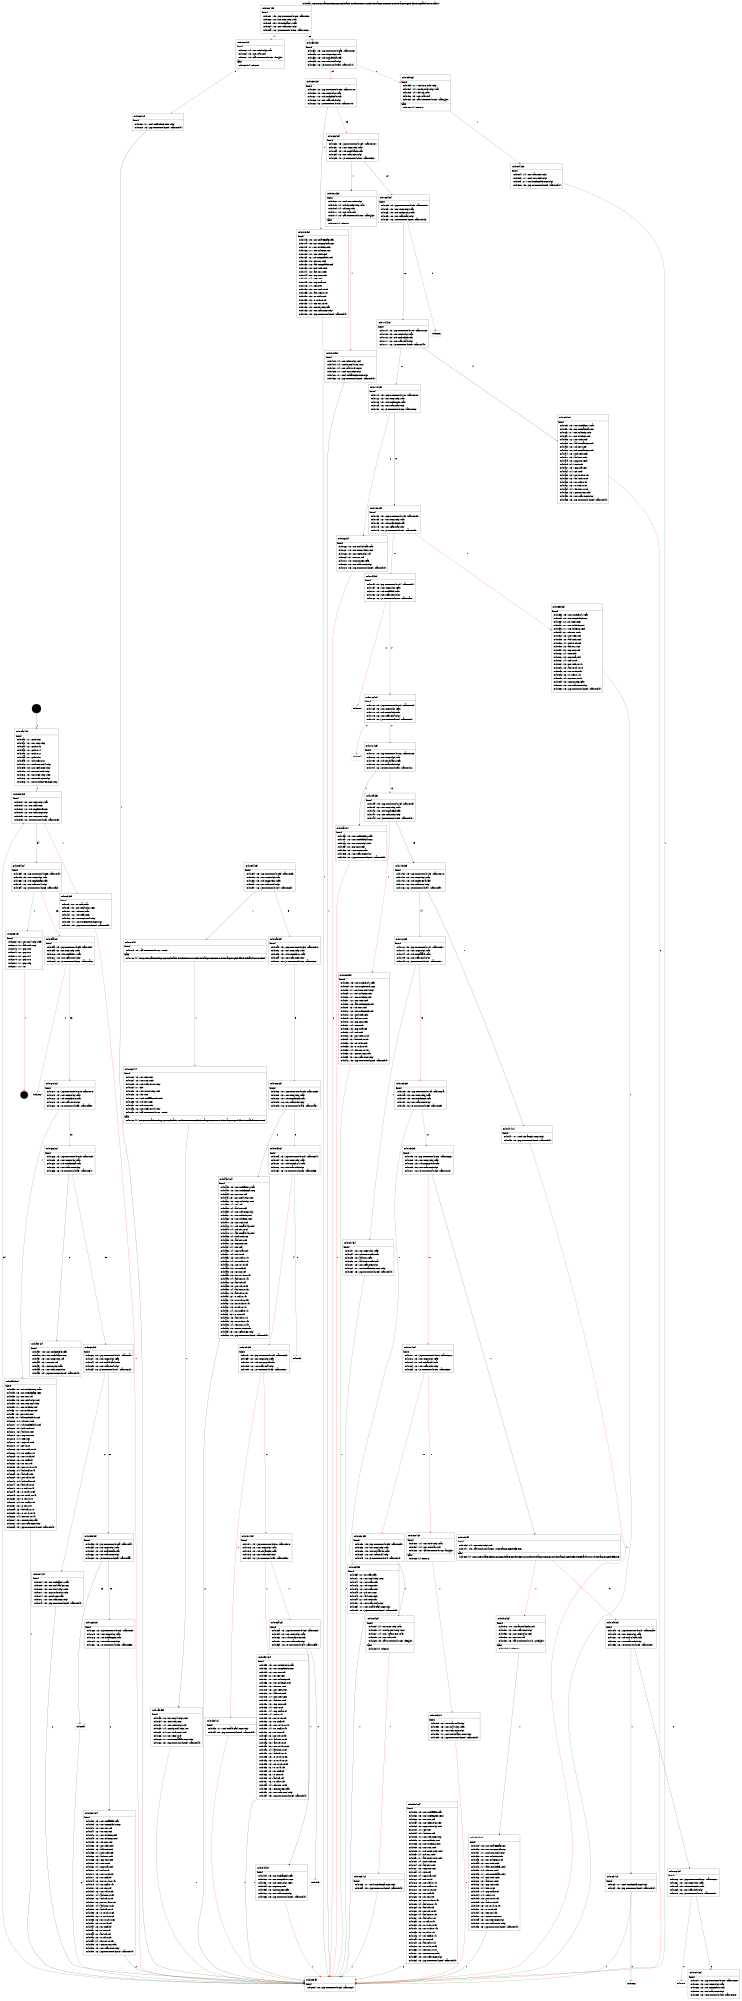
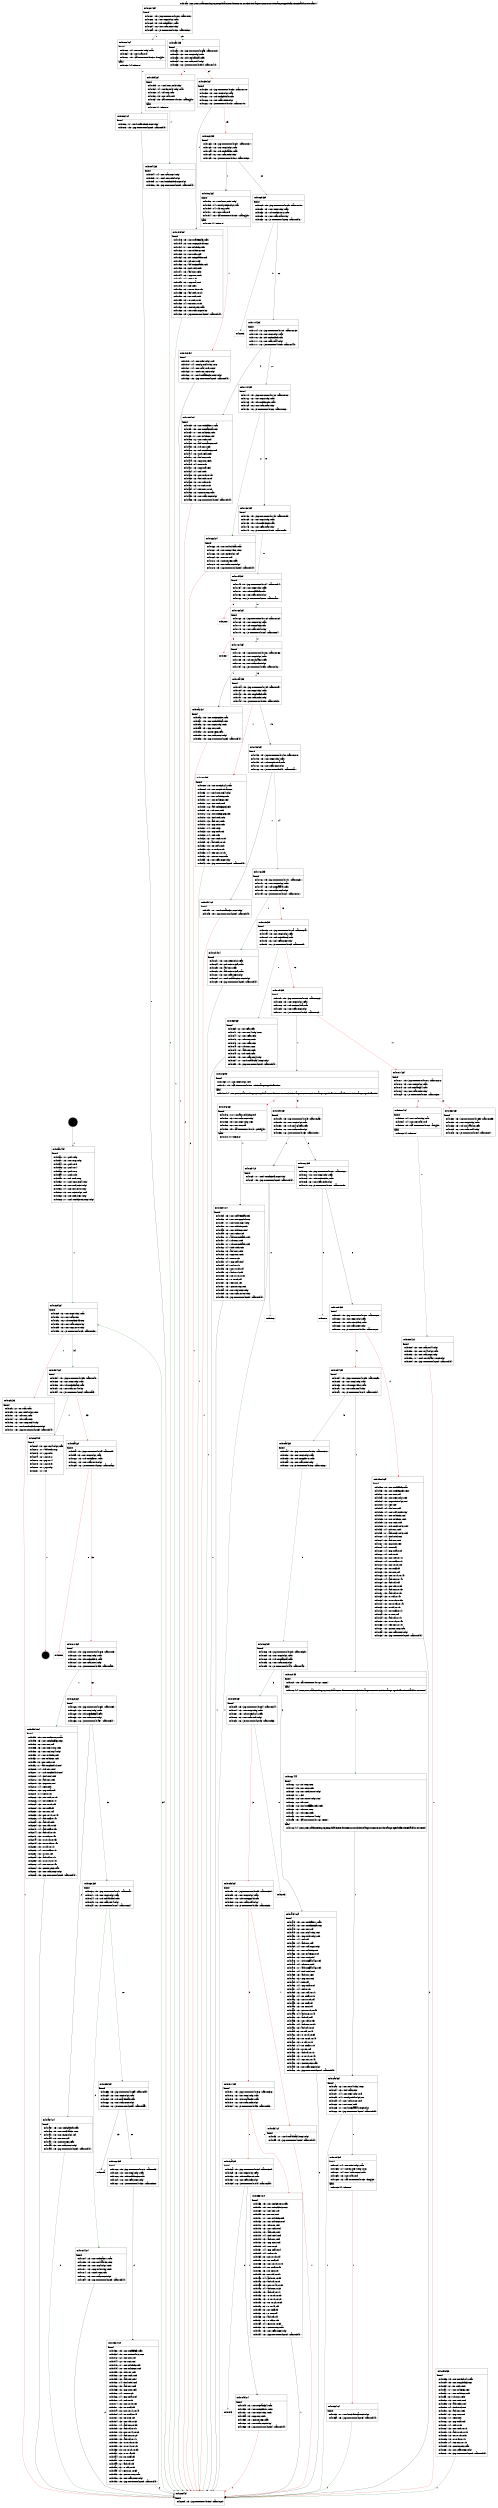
(482, 581) -> none
(293, 1258) -> (253, 1802)
none -> (355, 1349)
none -> (390, 1402)
(404, 1588) -> (352, 2134)
(79, 1959) -> (49, 2370)
